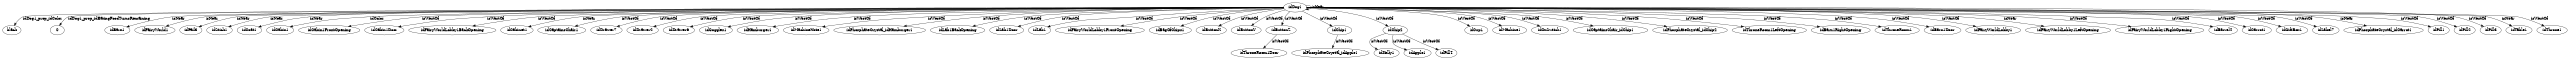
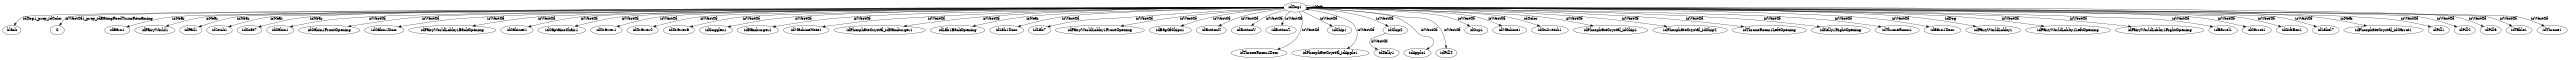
(109, 19) -> (109, 19)
(377, 19) -> (377, 19)
(589, 19) -> (589, 19)
(1033, 19) -> (1033, 19)
(1531, 19) -> (1531, 19)
(1951, 19) -> (1951, 19)
(2010, 19) -> (2010, 19)
(2508, 19) -> (2508, 19)
(191, 30) -> (191, 30)
(249, 30) -> (249, 30)
(606, 30) -> (606, 30)
(1040, 30) -> (1040, 30)
(1610, 30) -> (1610, 30)
(1841, 30) -> (1841, 30)
(2223, 30) -> (2223, 30)
(1335, 40) -> (1343, 18)
(1271, 41) -> (1299, 35)
(1419, 42) -> (1400, 16)
(1395, 45) -> (1397, 18)
